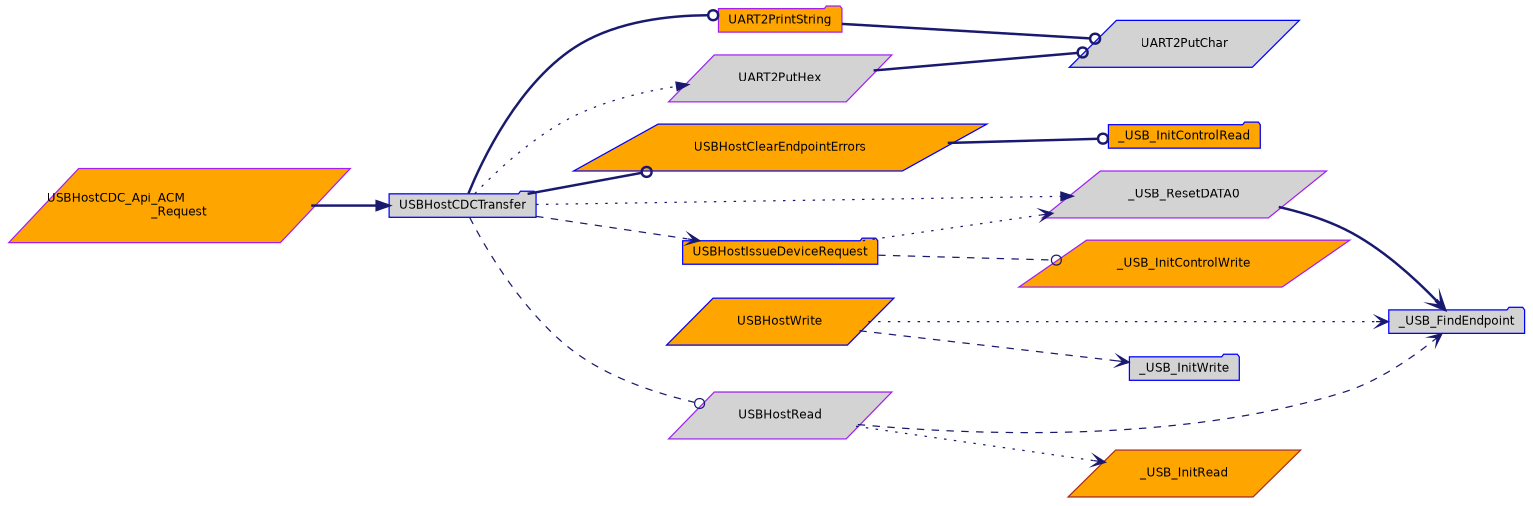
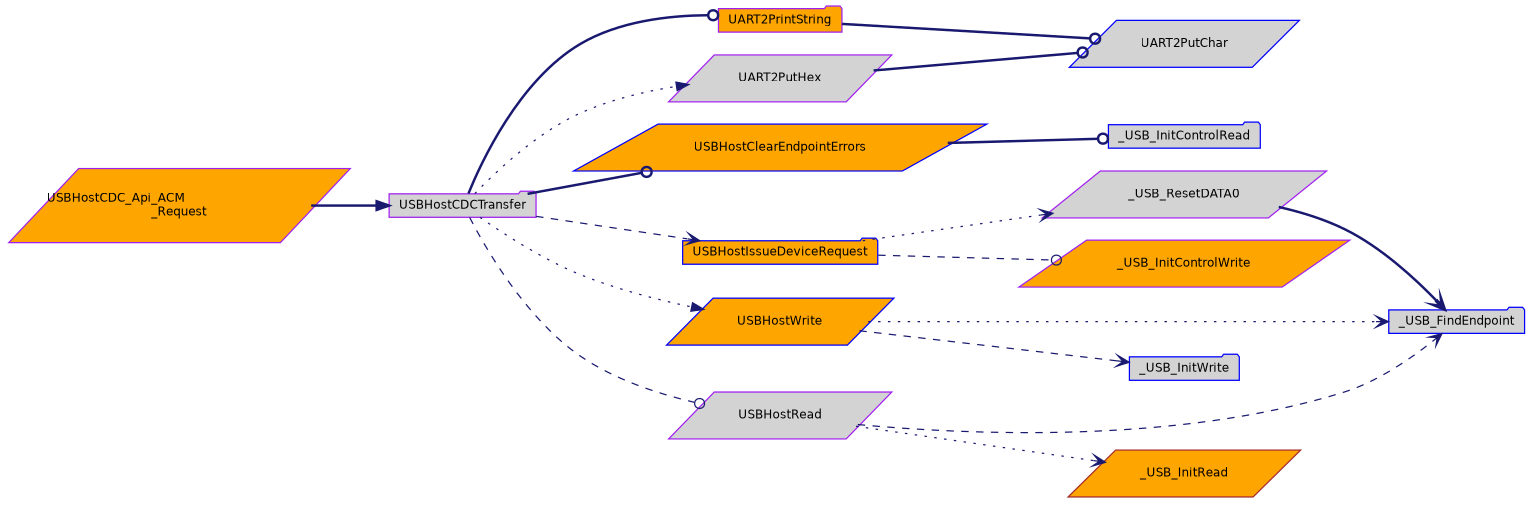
(1184, 136) -> (1184, 136)
(798, 200) -> (580, 275)
(463, 206) -> (463, 206)
